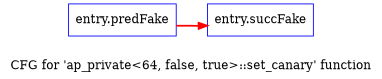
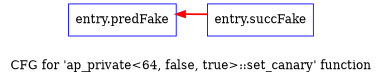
(187, 26) -> (196, 14)
